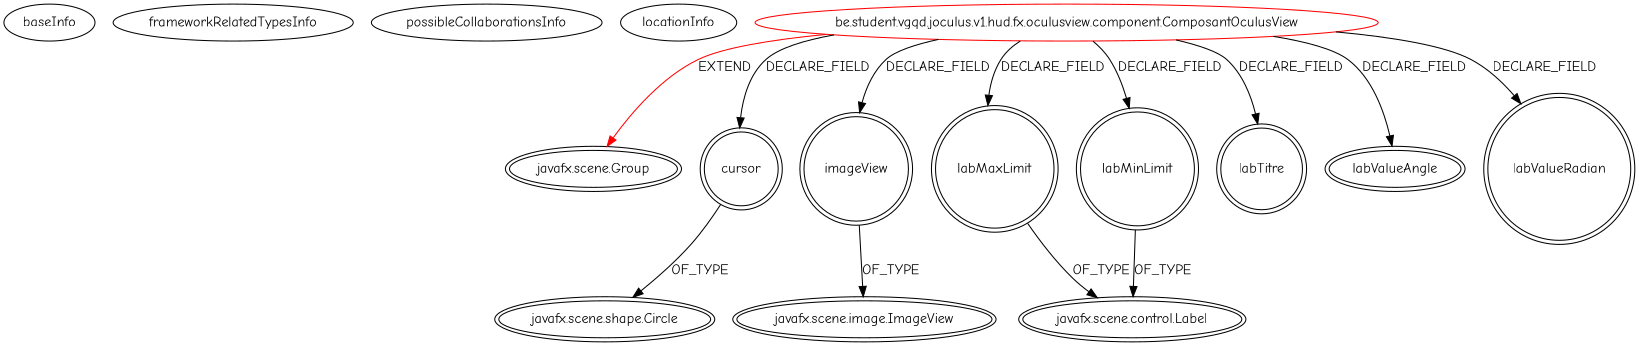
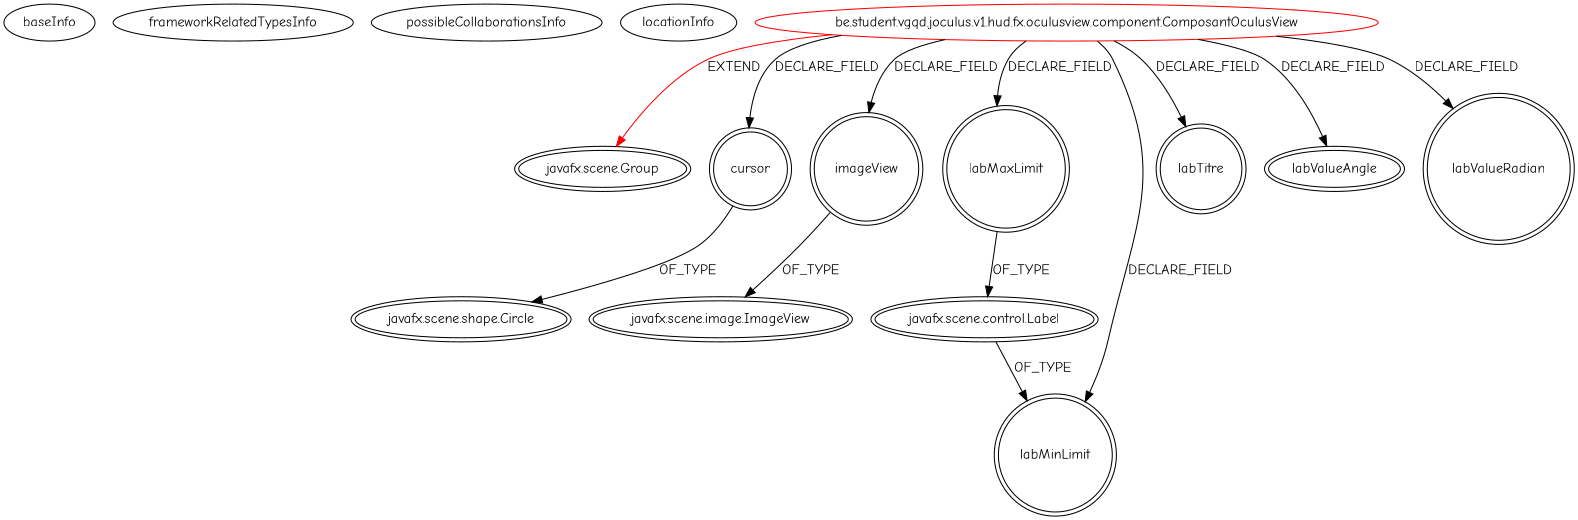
(1134, 258) -> (1009, 367)
